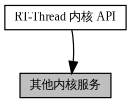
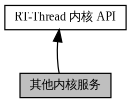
(74, 46) -> (57, 58)
